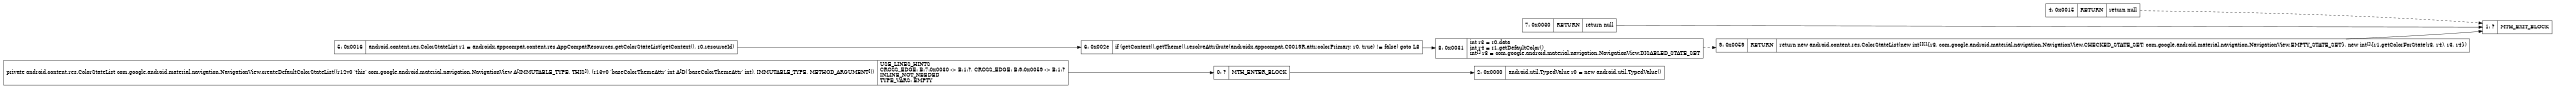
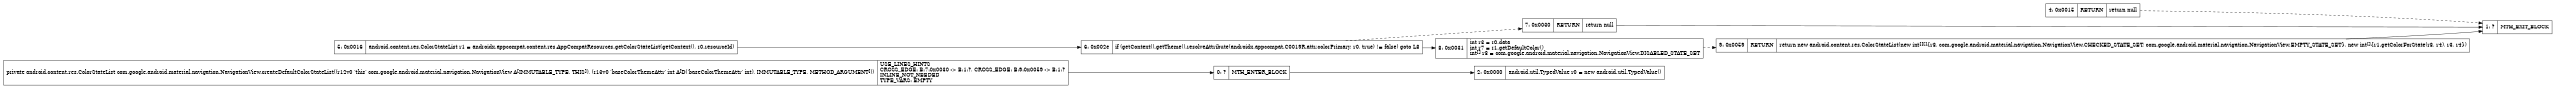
none -> (1432, 35)
(1507, 48) -> (1507, 48)
